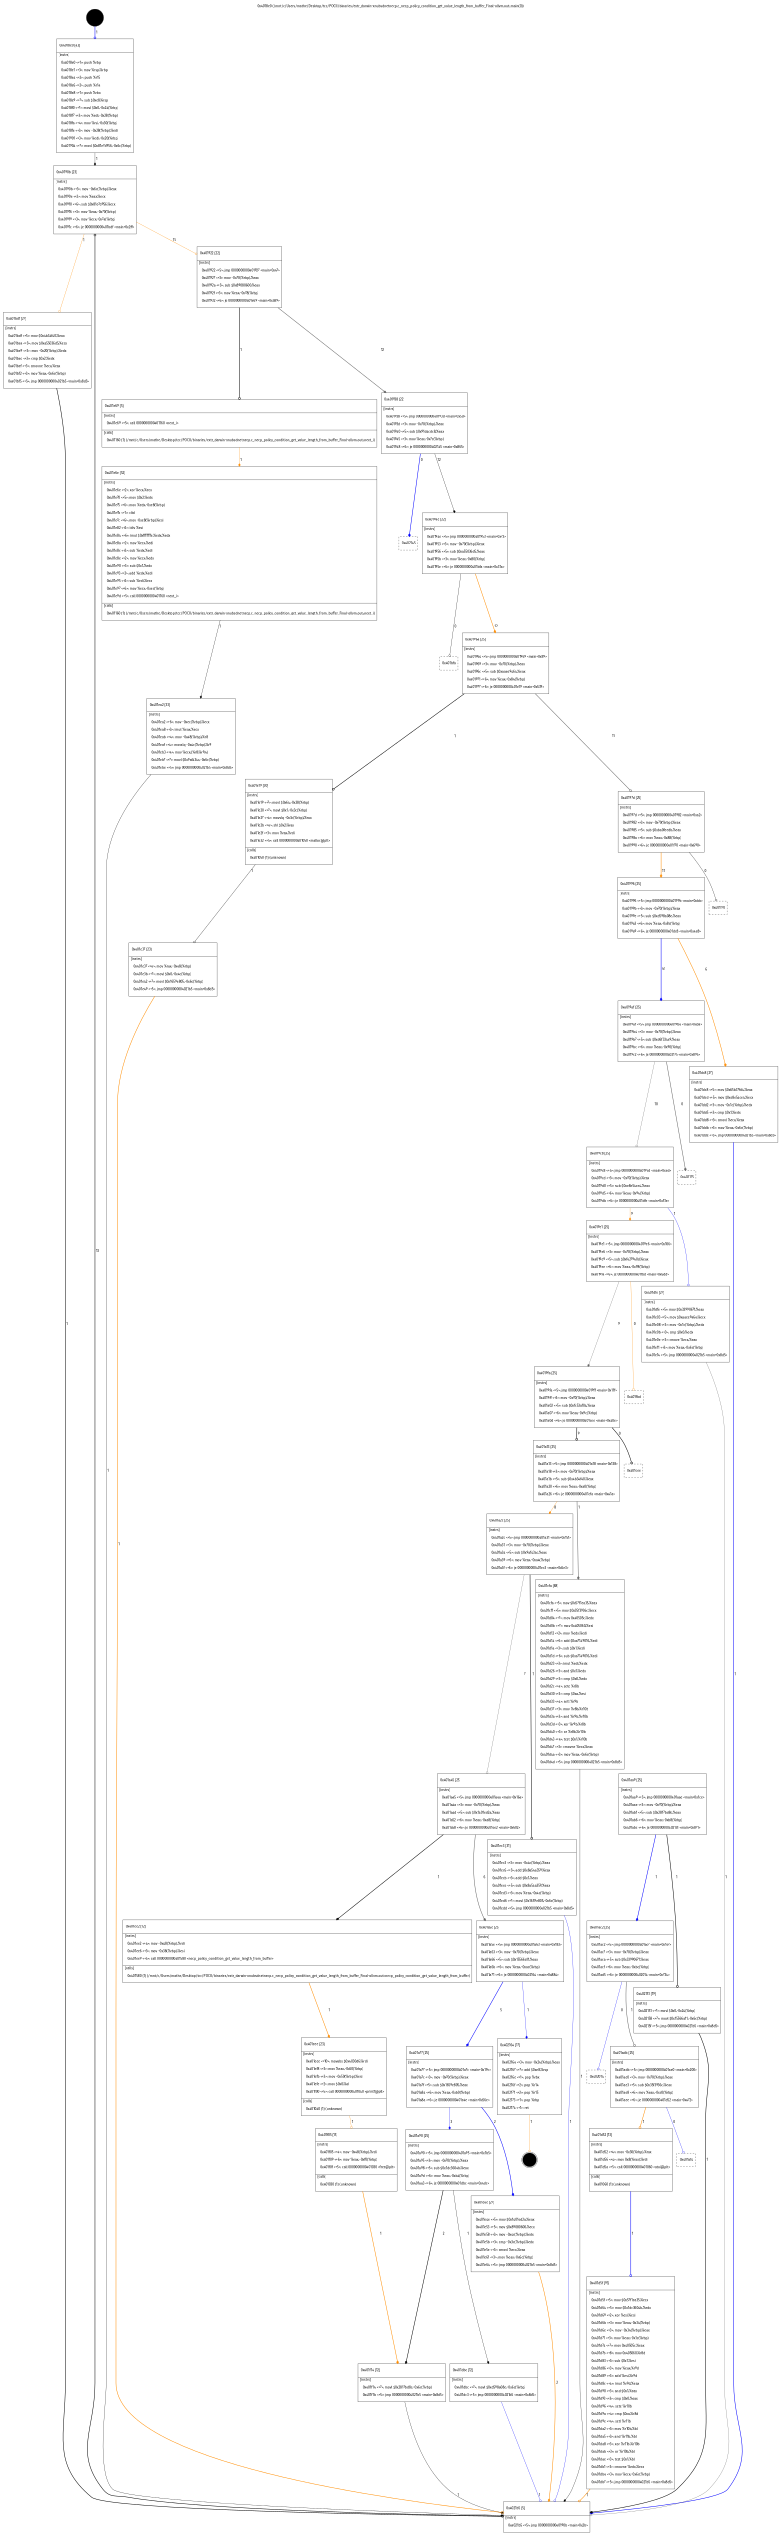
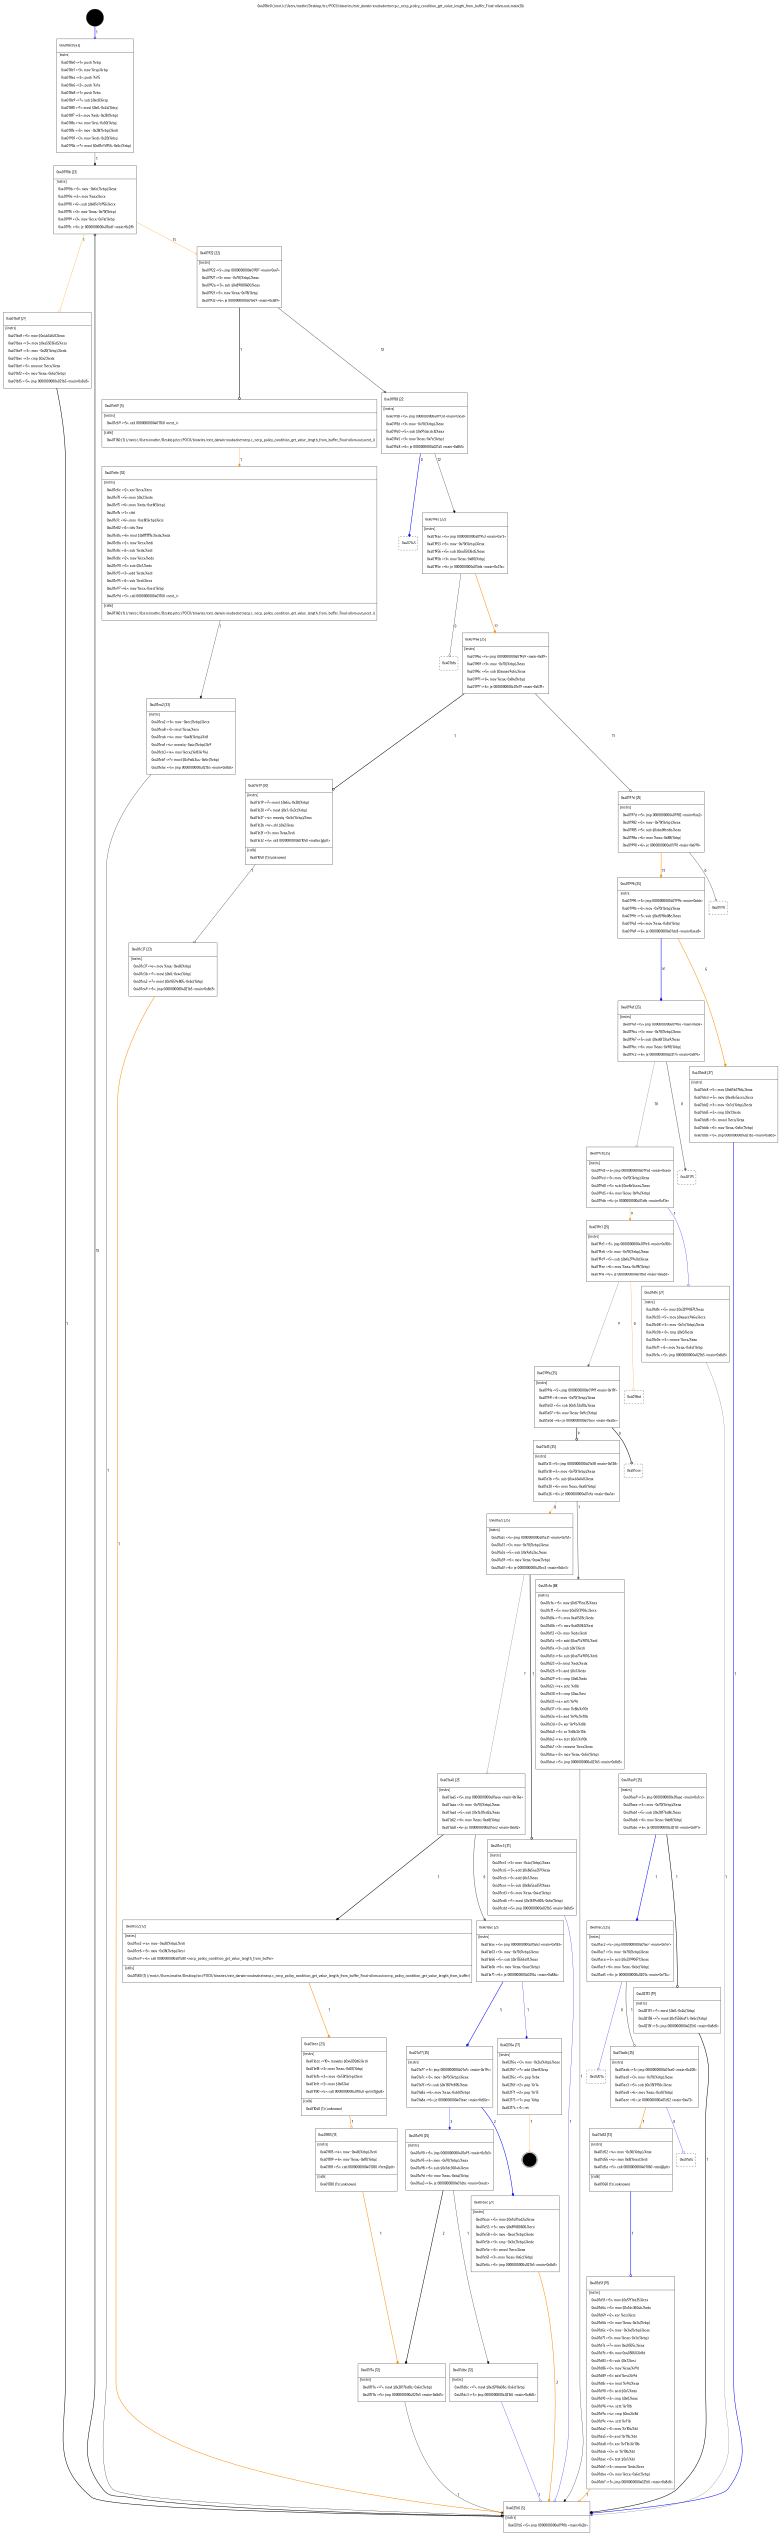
(724, 1988) -> (724, 1987)
(350, 2121) -> (350, 2121)
